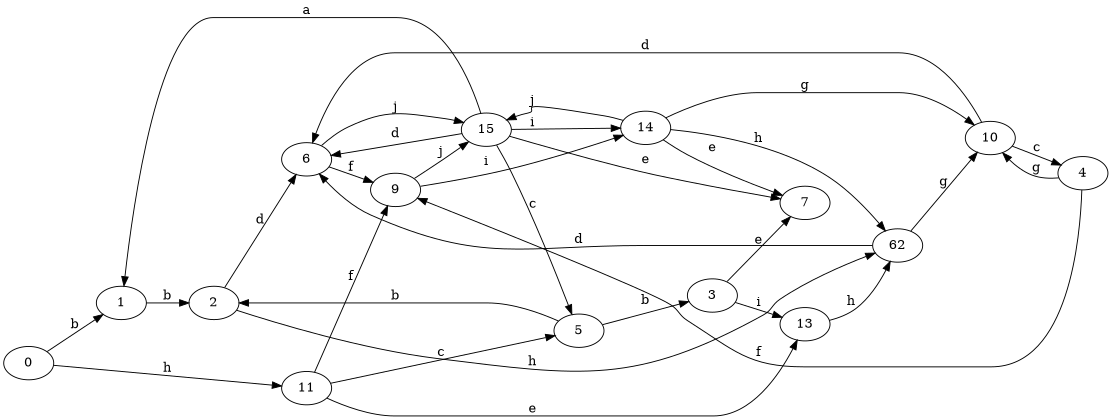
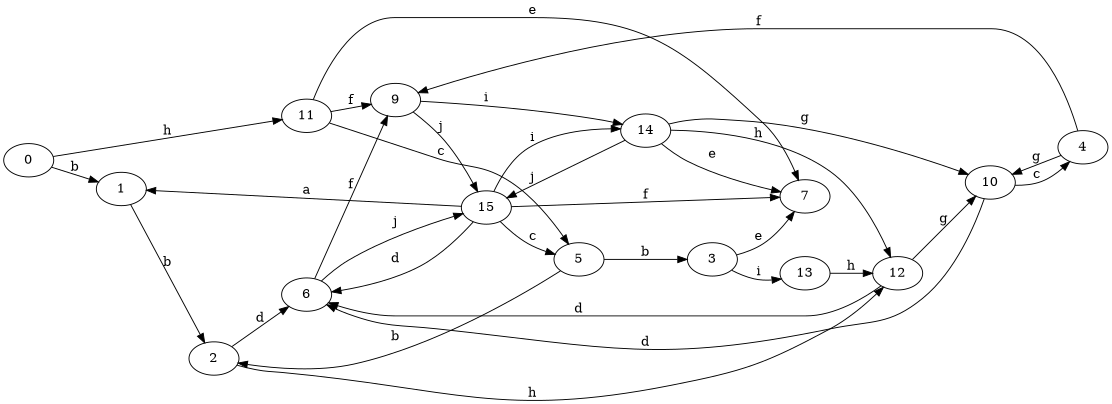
(646, 160) -> (646, 195)
(898, 245) -> (898, 273)
(574, 416) -> (563, 19)
